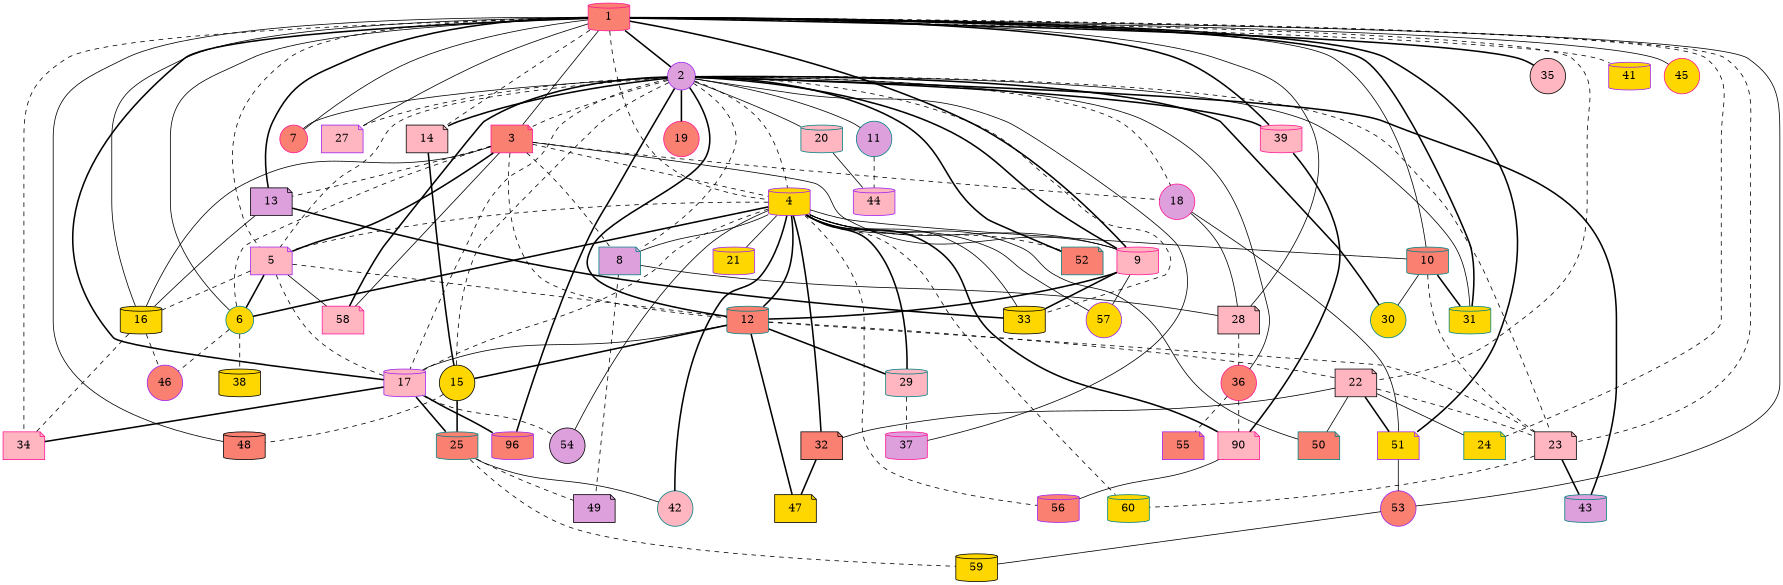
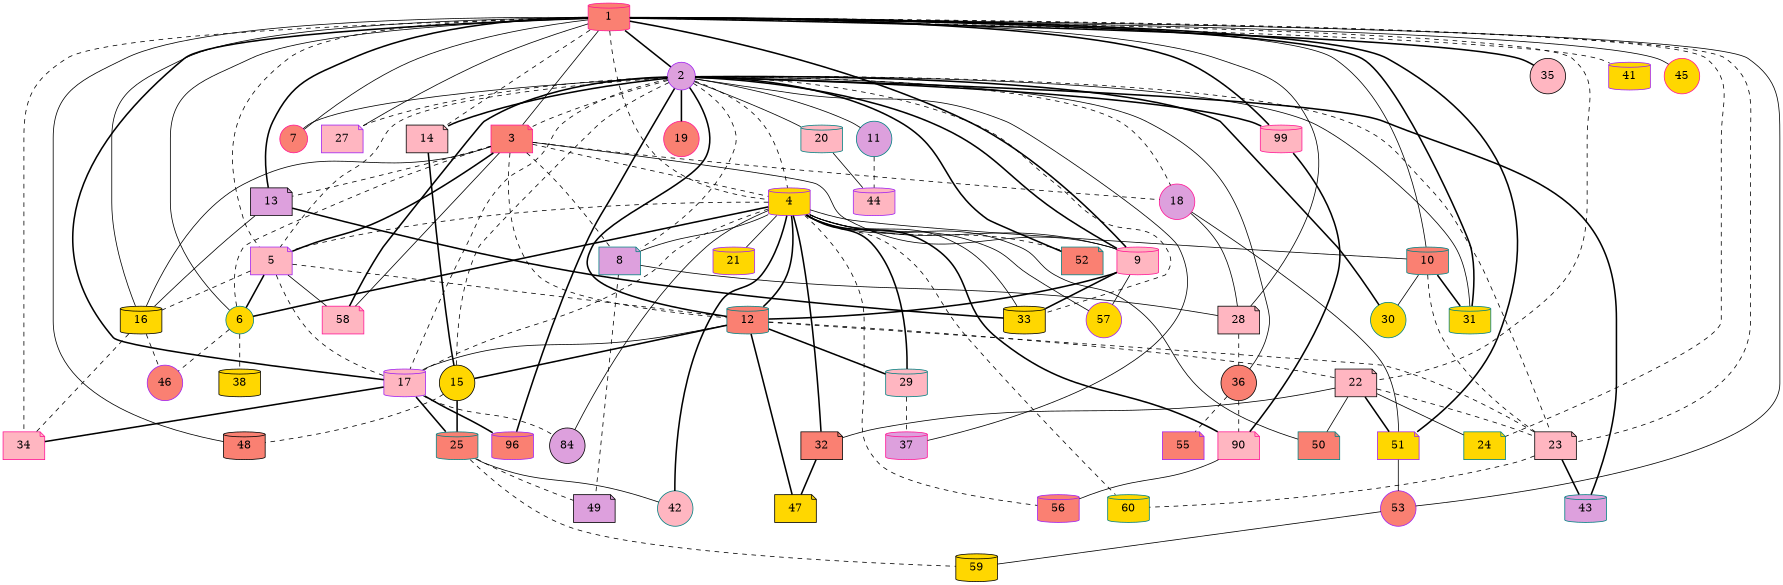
(1281, 139) -> (1281, 139)
(1239, 383) -> (1239, 383)
(567, 446) -> (567, 446)
